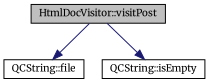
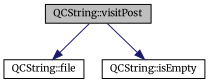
(98, 14) -> (98, 14)
